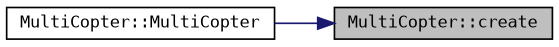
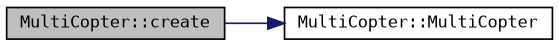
(296, 23) -> (246, 23)
